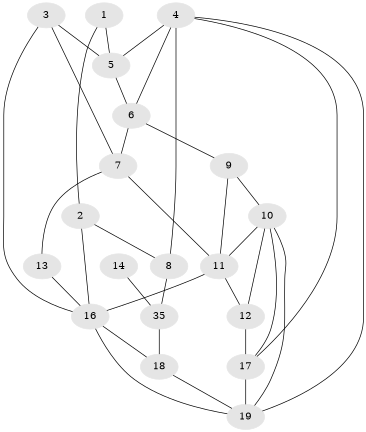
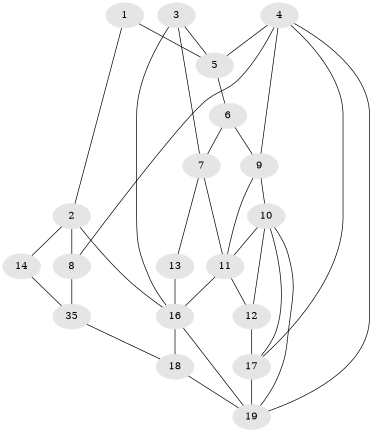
(154, 66) -> (269, 91)
none -> (47, 241)
